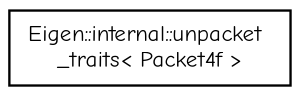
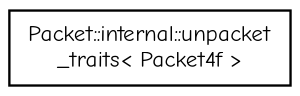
(150, 48) -> (150, 48)
